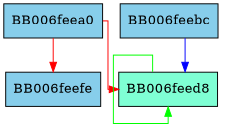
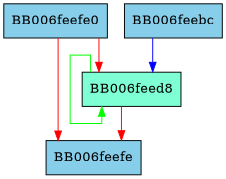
(53, 21) -> (56, 21)
none -> (121, 119)
